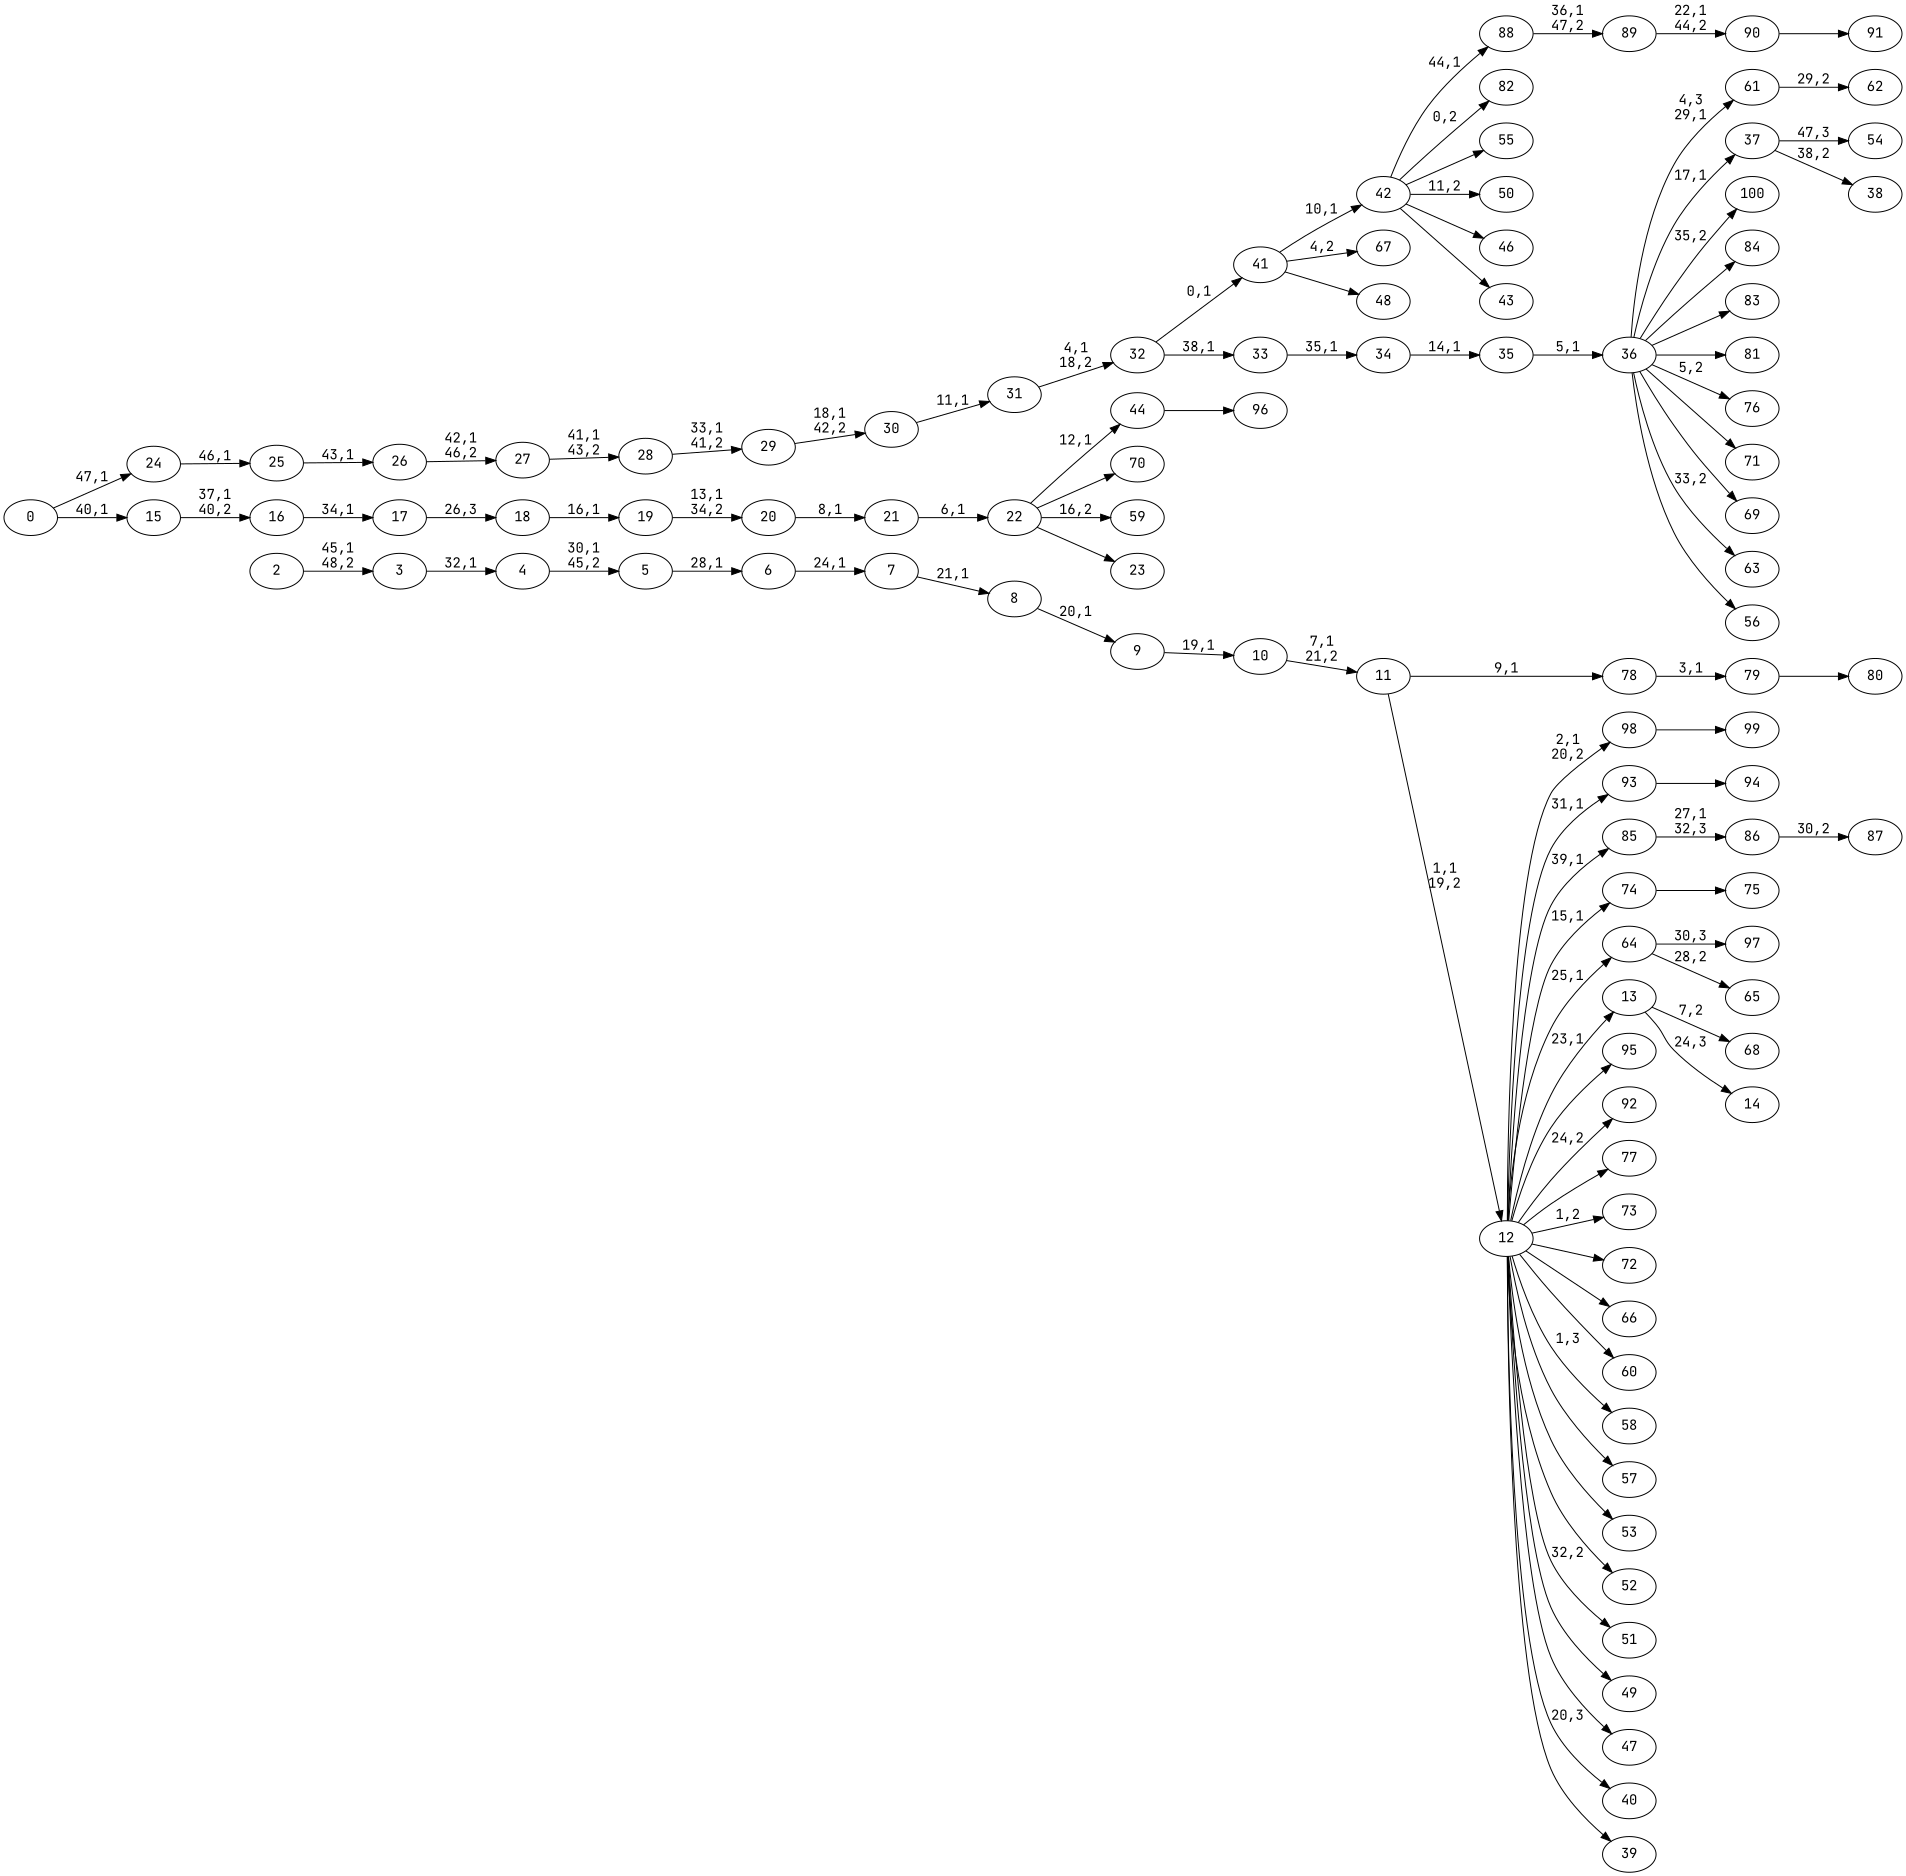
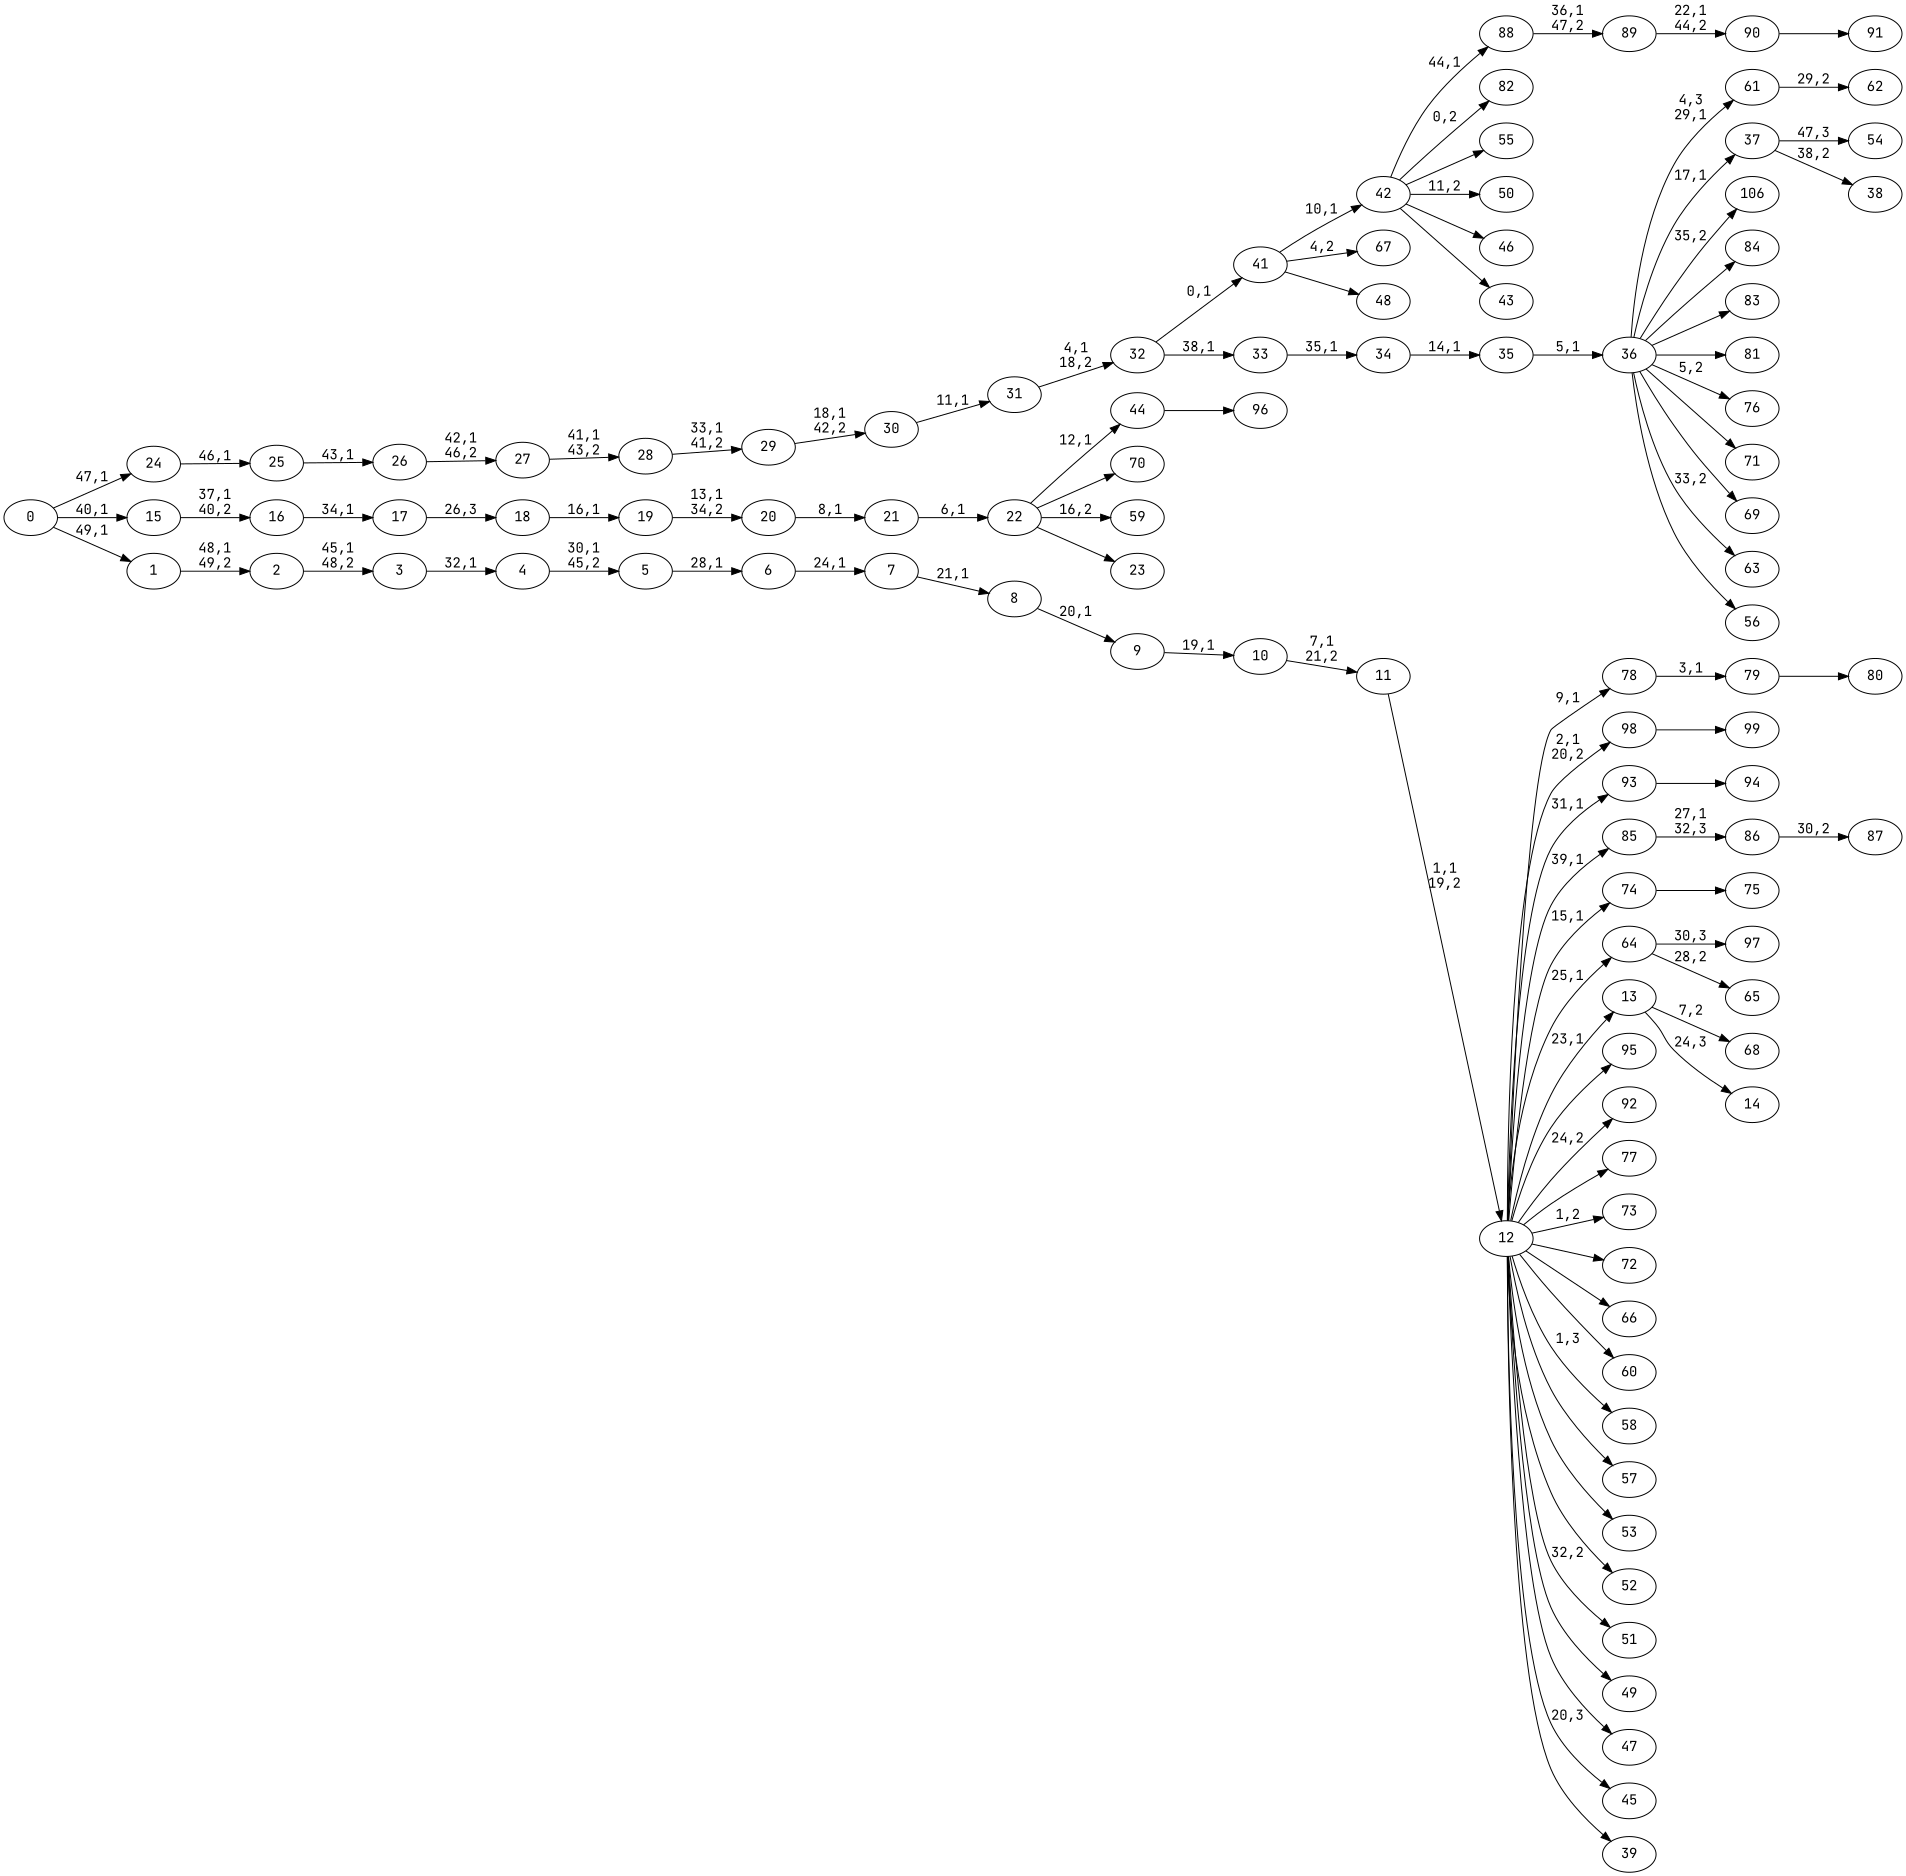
(1752, 194) -> (1752, 194)
none -> (154, 571)
(1501, 676) -> (1534, 819)
(1629, 1801) -> (1629, 1801)
